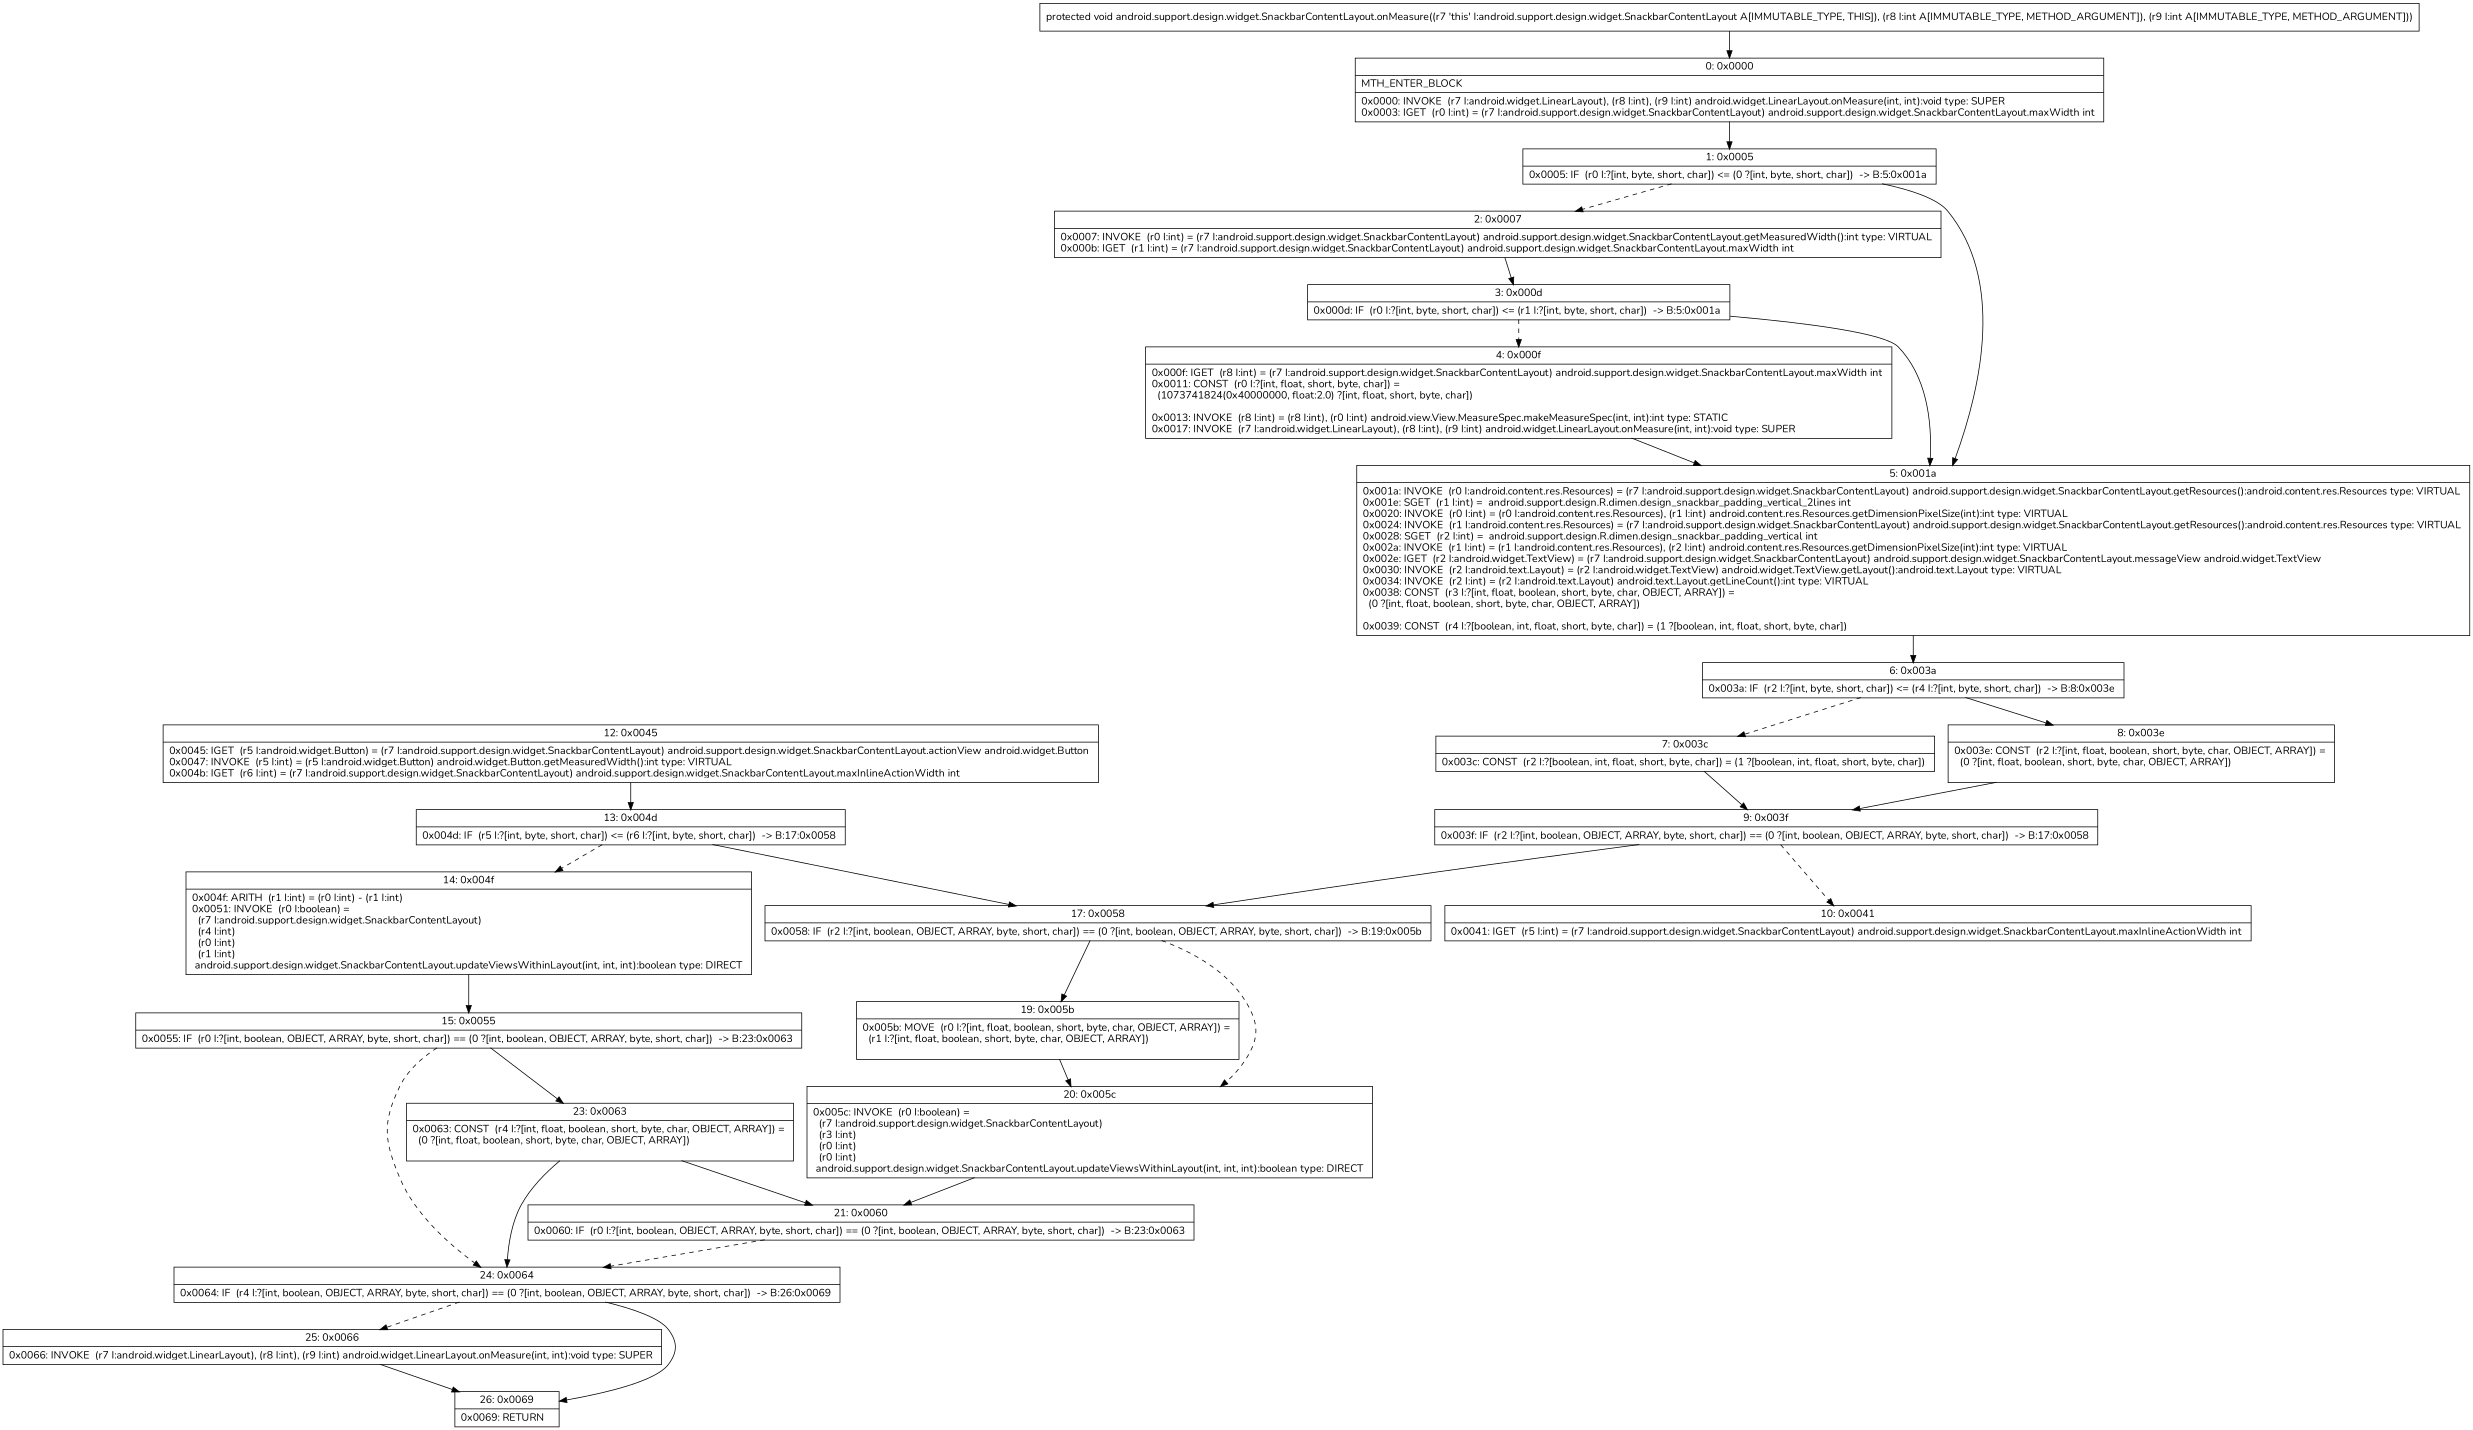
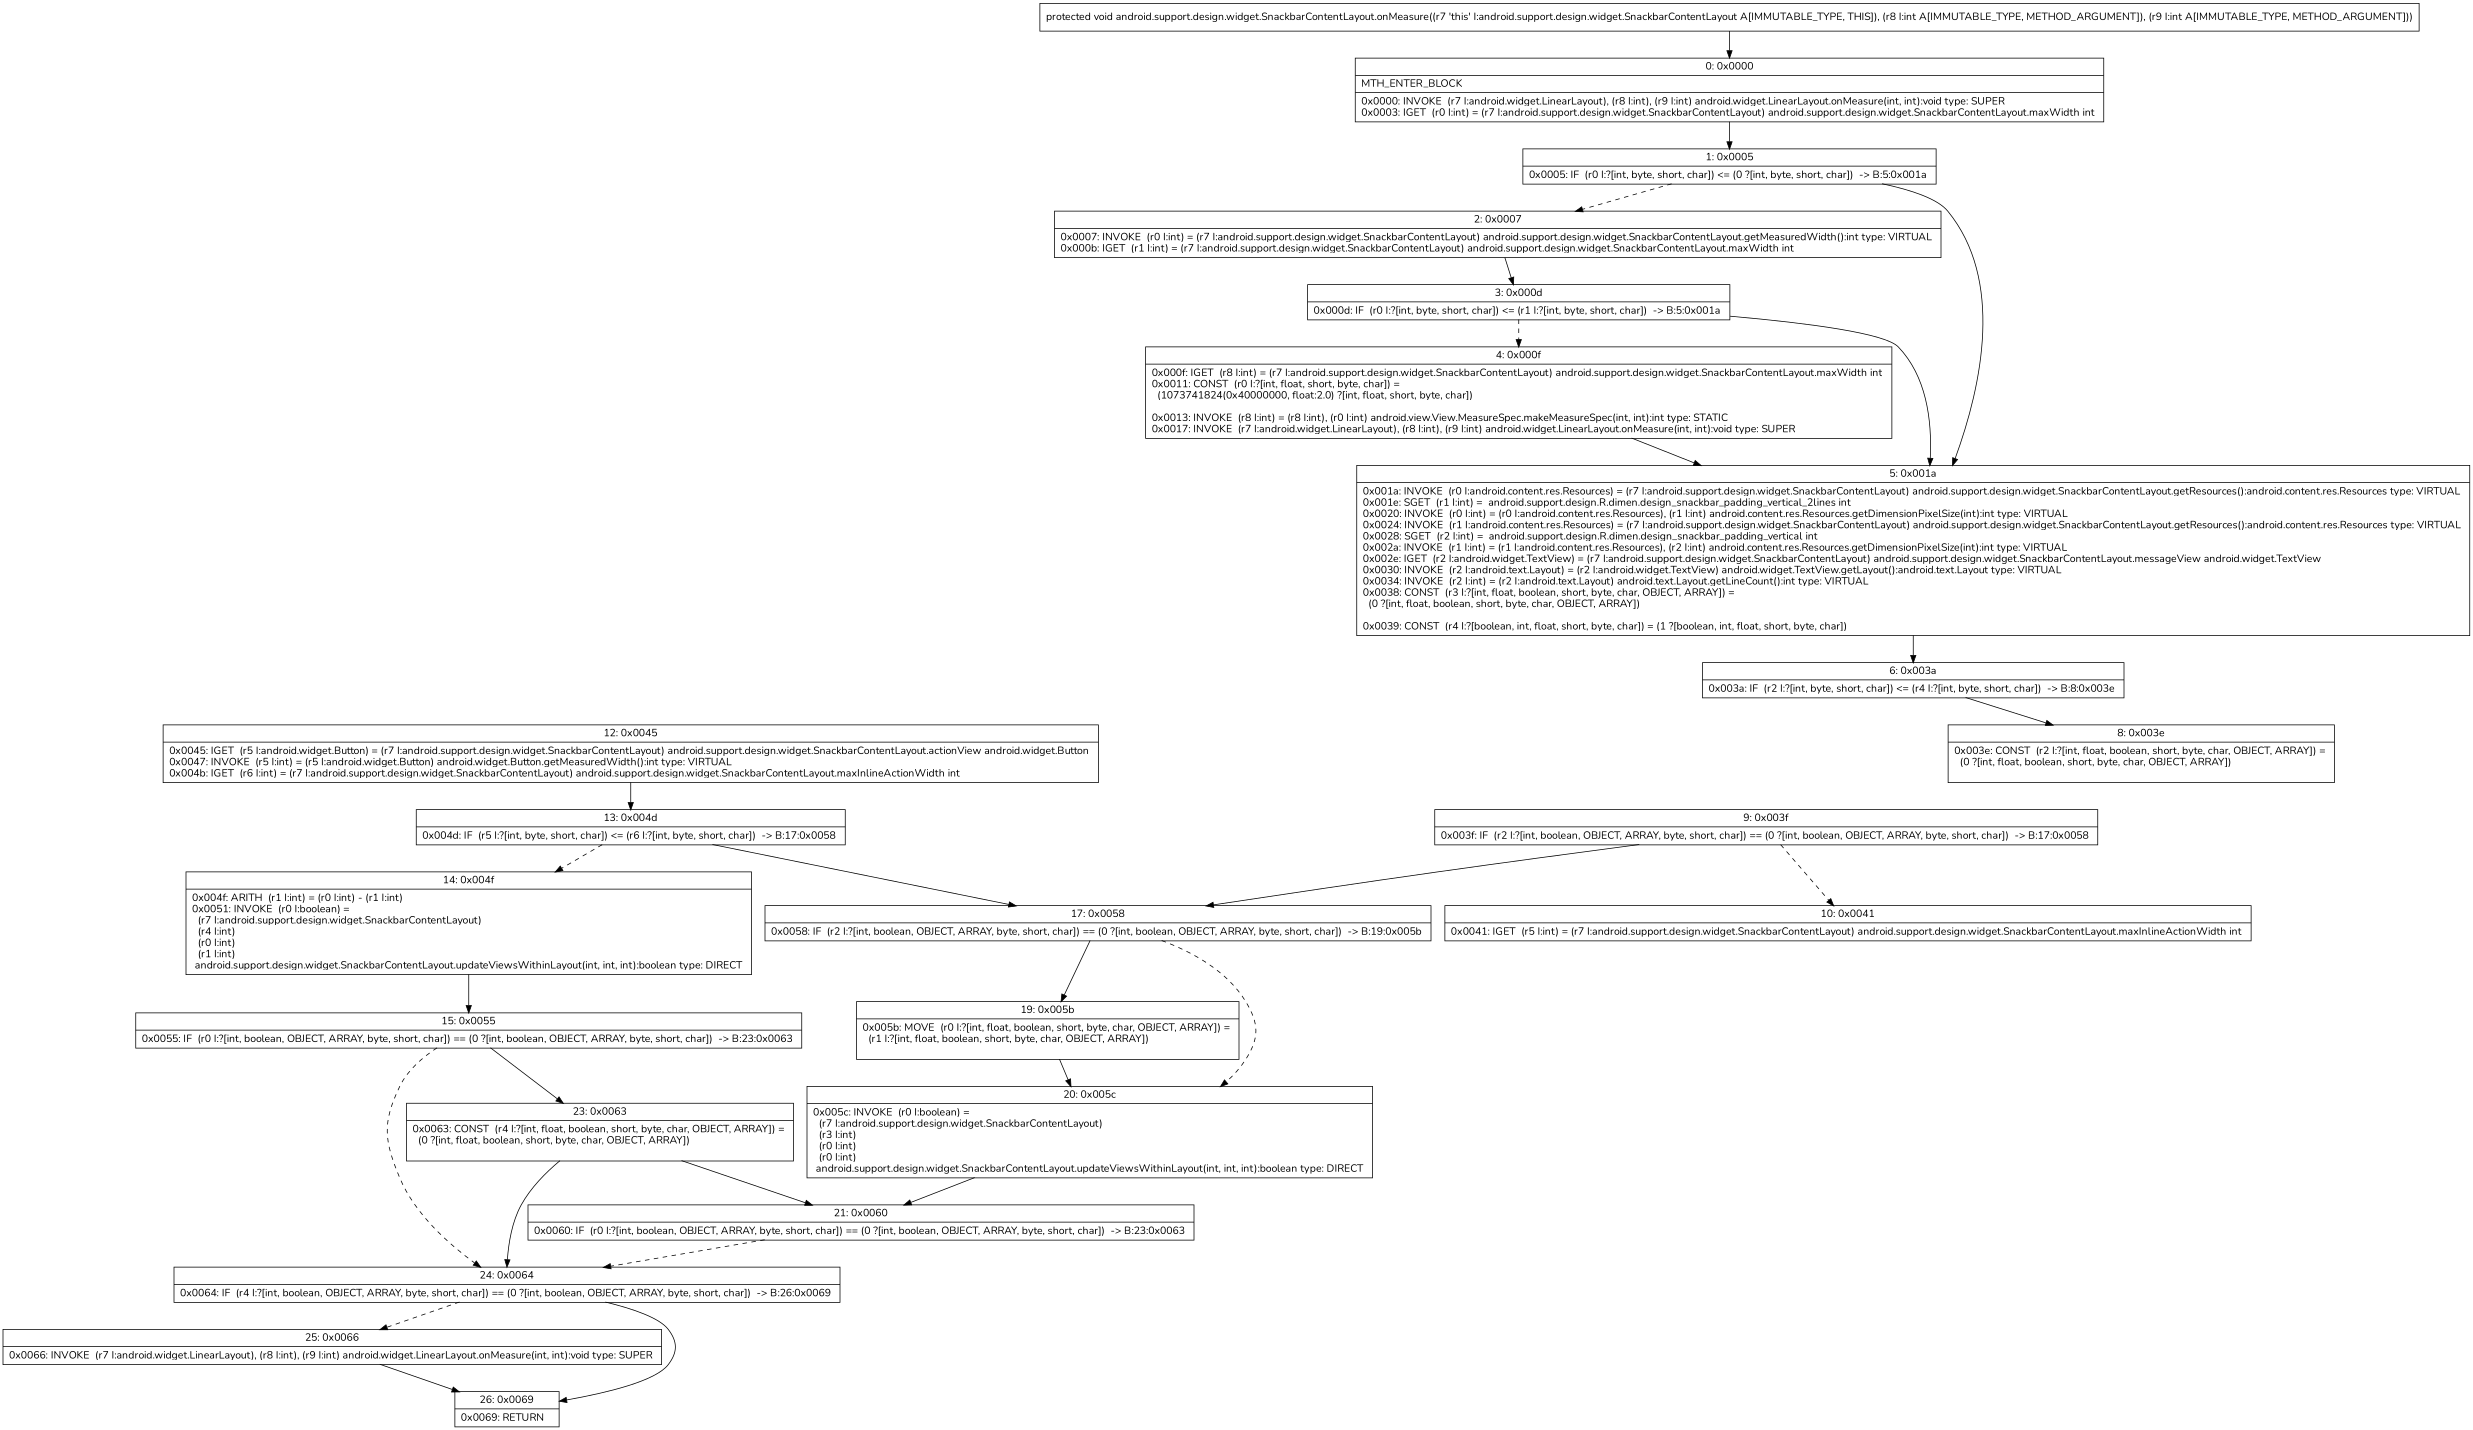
(1685, 754) -> none
(1928, 795) -> none
